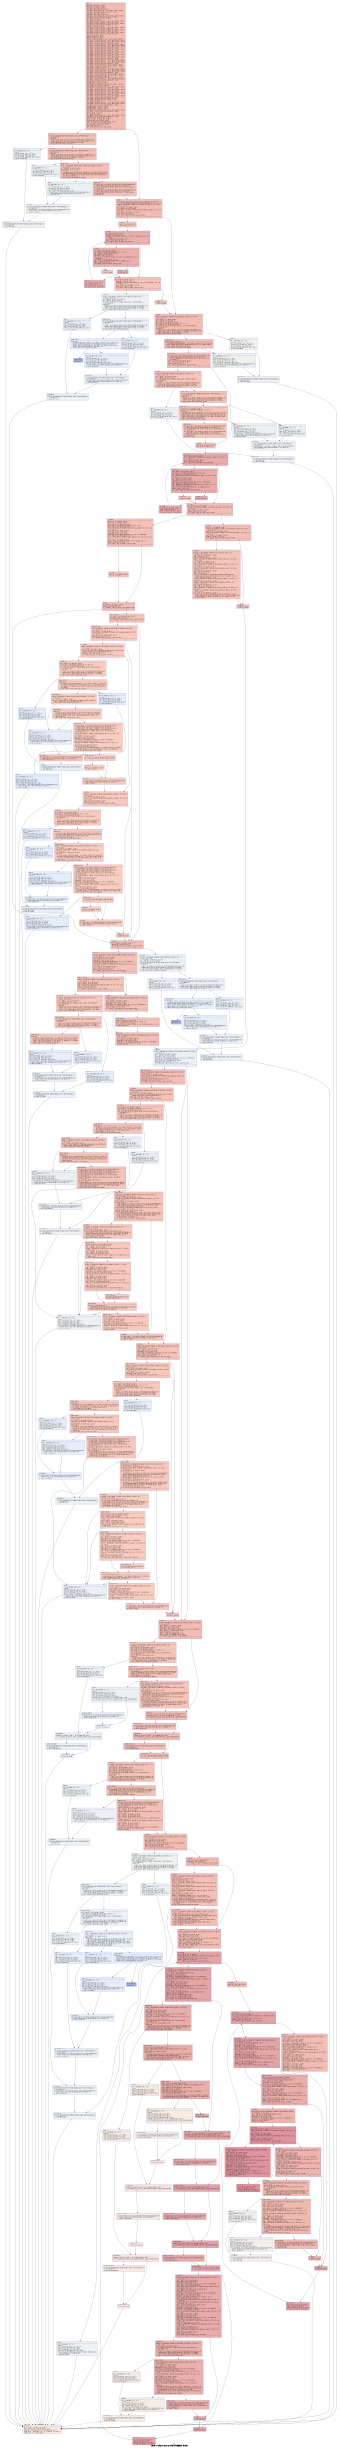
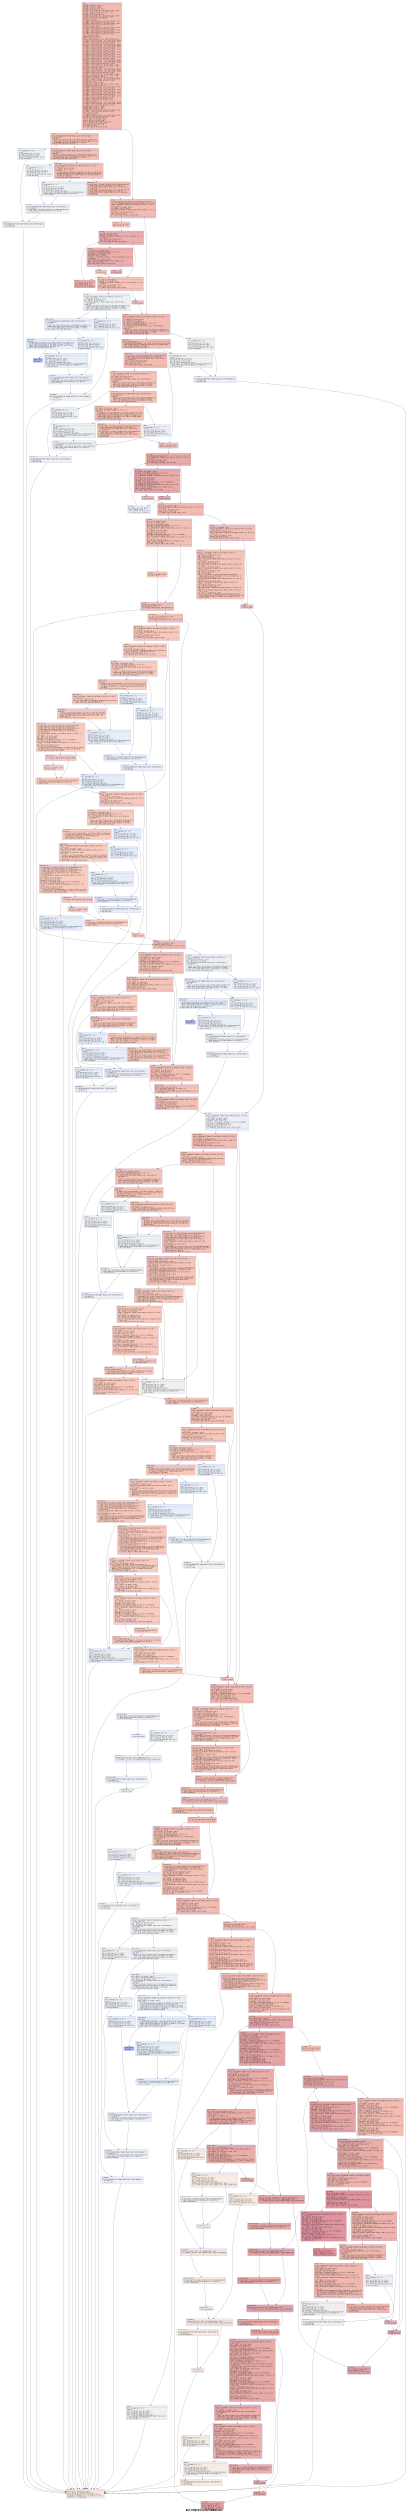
(170, 509) -> (139, 509)
(61, 758) -> (125, 758)
none -> (149, 1055)
(115, 1695) -> none
